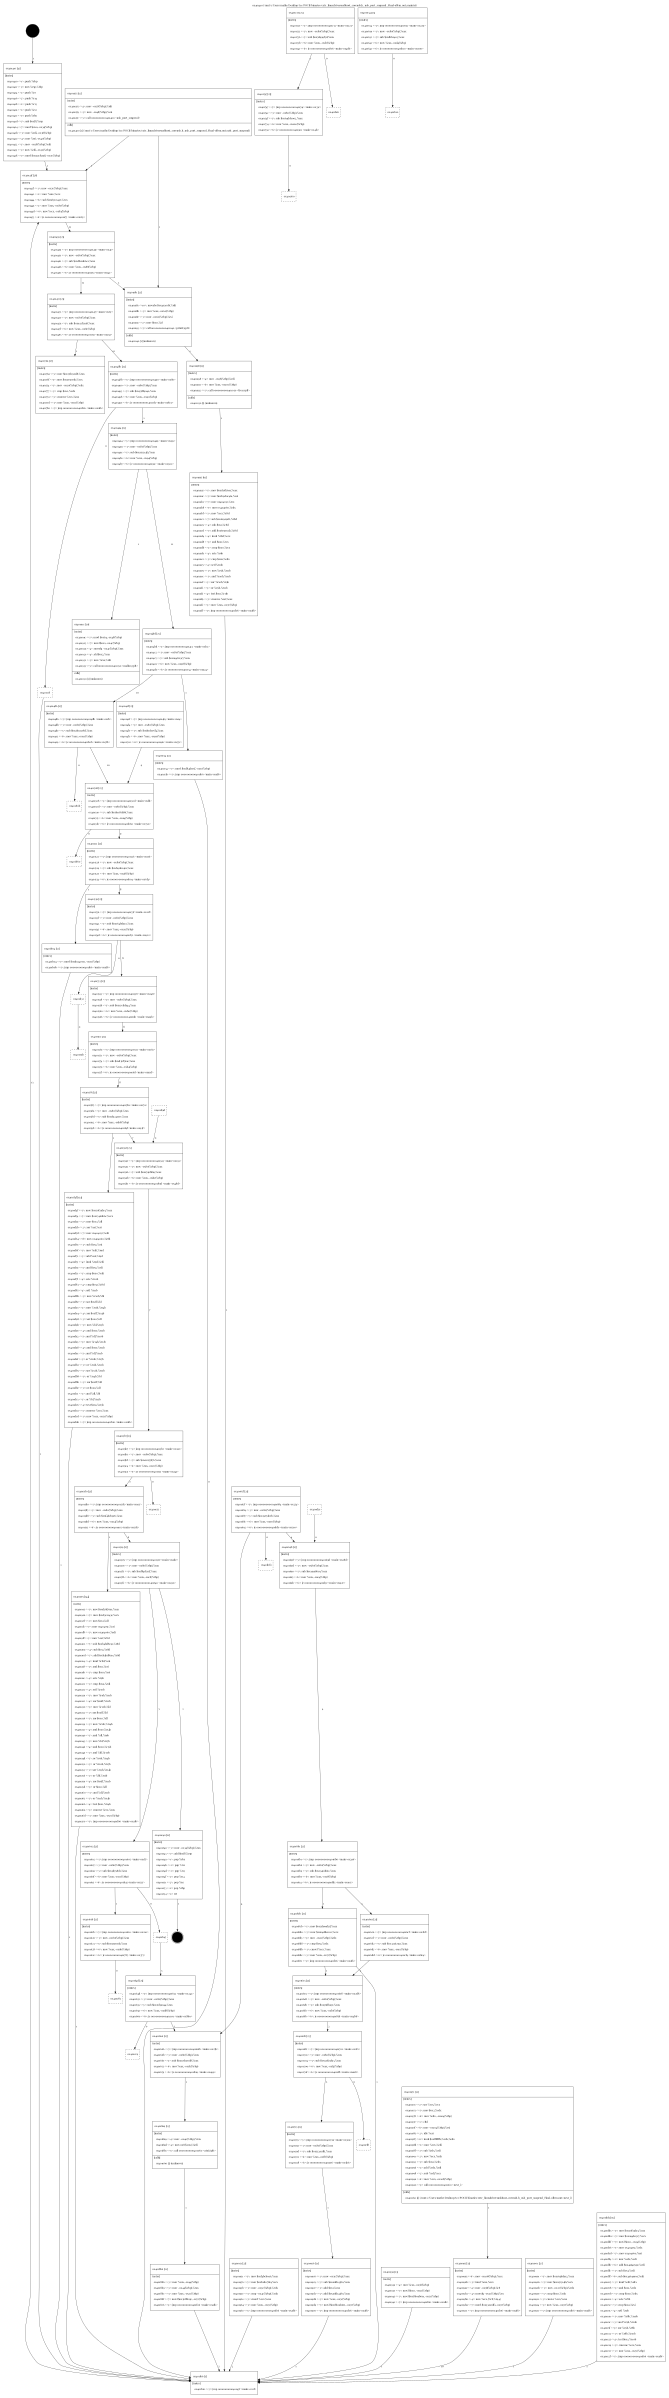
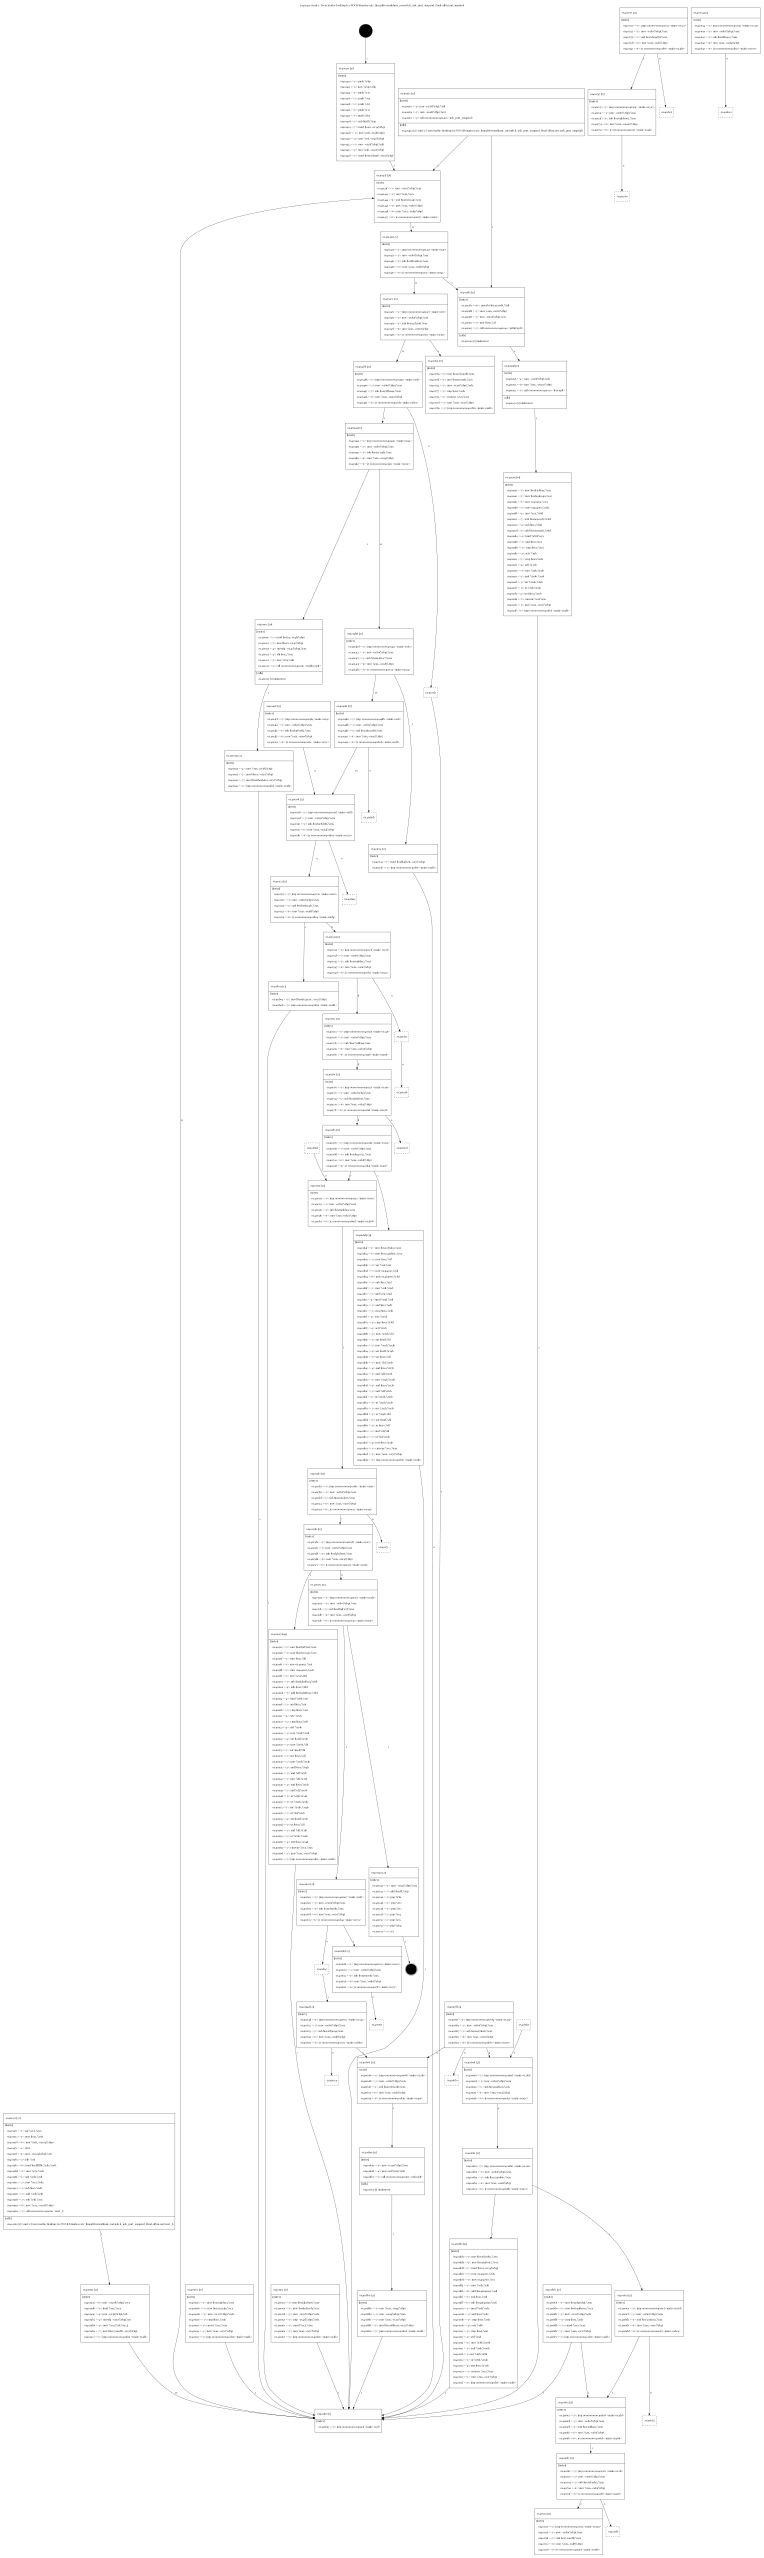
none -> (259, 716)
none -> (402, 1148)
(322, 1897) -> (493, 2216)
(336, 2287) -> none
none -> (649, 2421)
